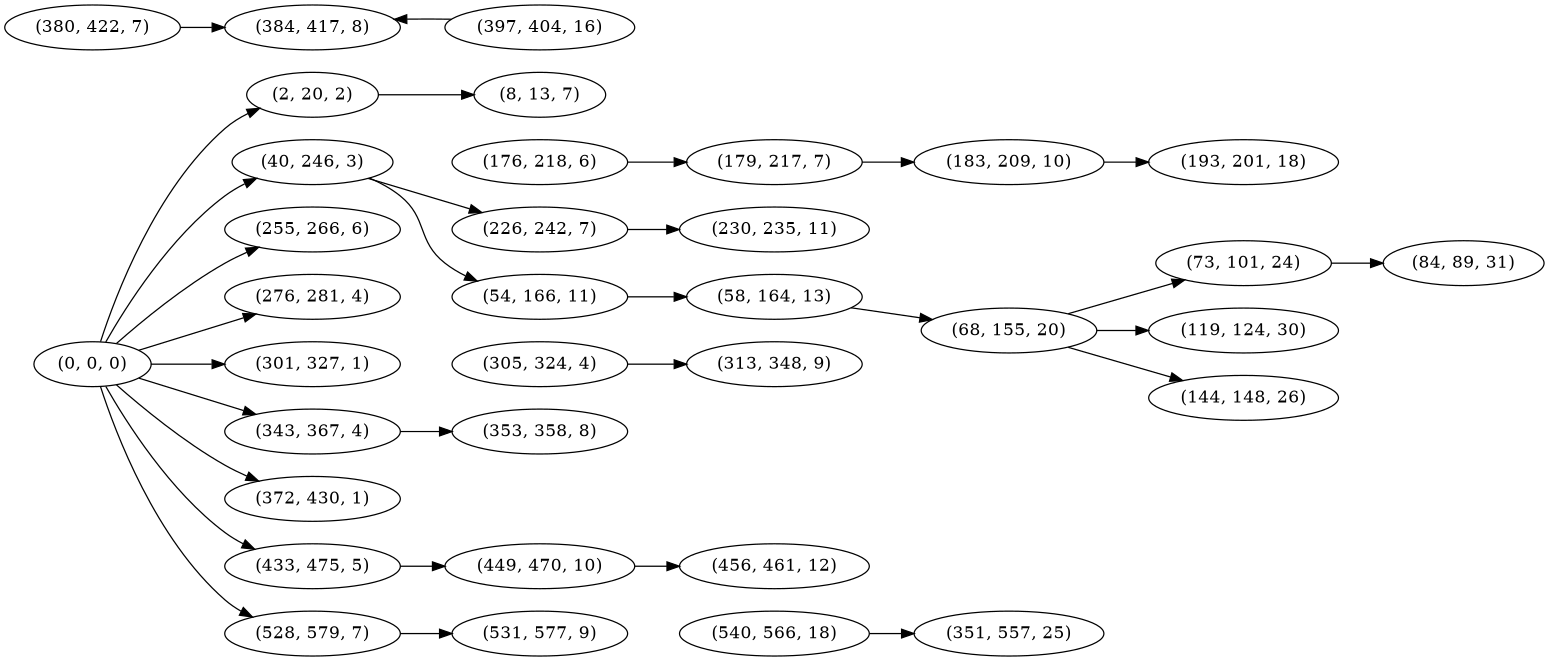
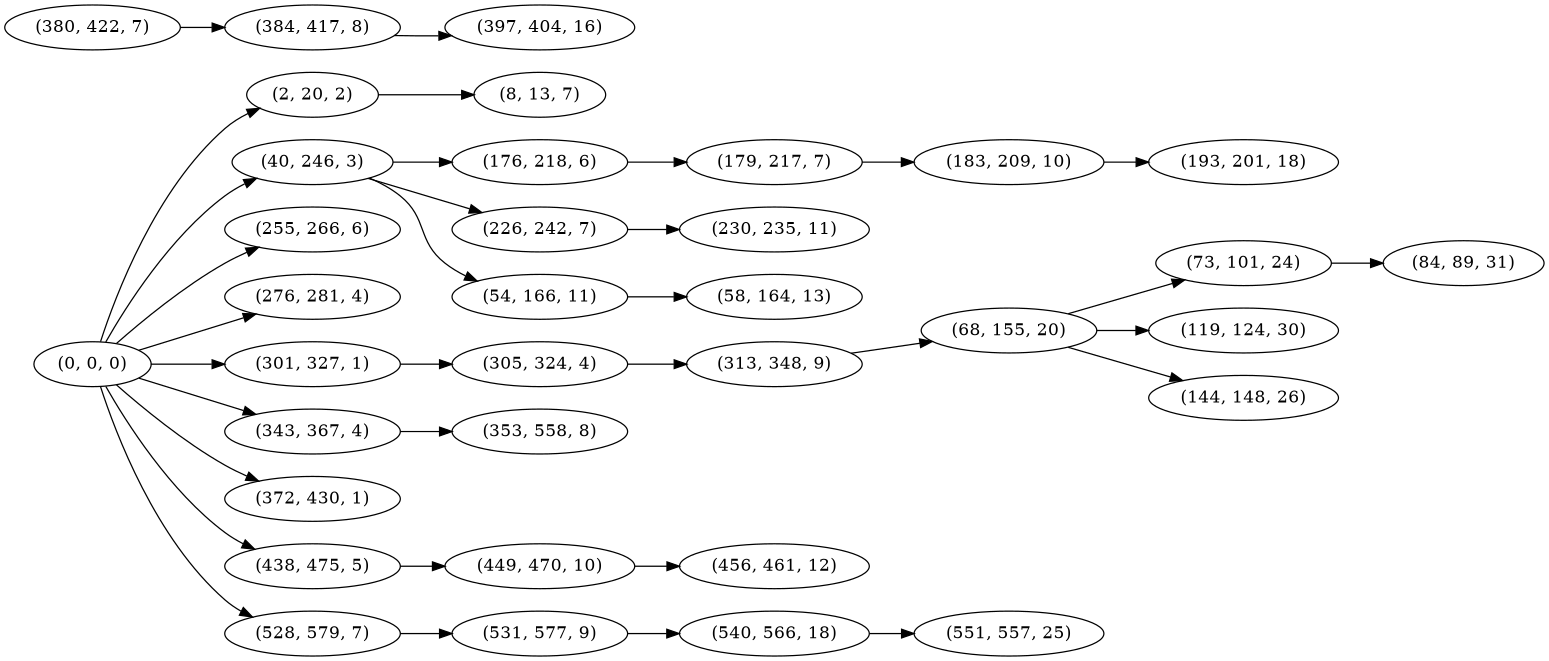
(429, 19) -> (416, 36)
none -> (416, 162)
(885, 313) -> (885, 348)
none -> (420, 364)
(540, 432) -> (540, 432)
(313, 566) -> (313, 566)
none -> (647, 634)
(1009, 634) -> (1009, 634)
